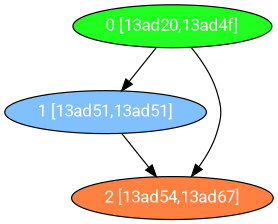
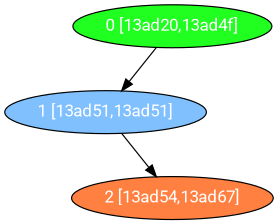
(220, 106) -> none
